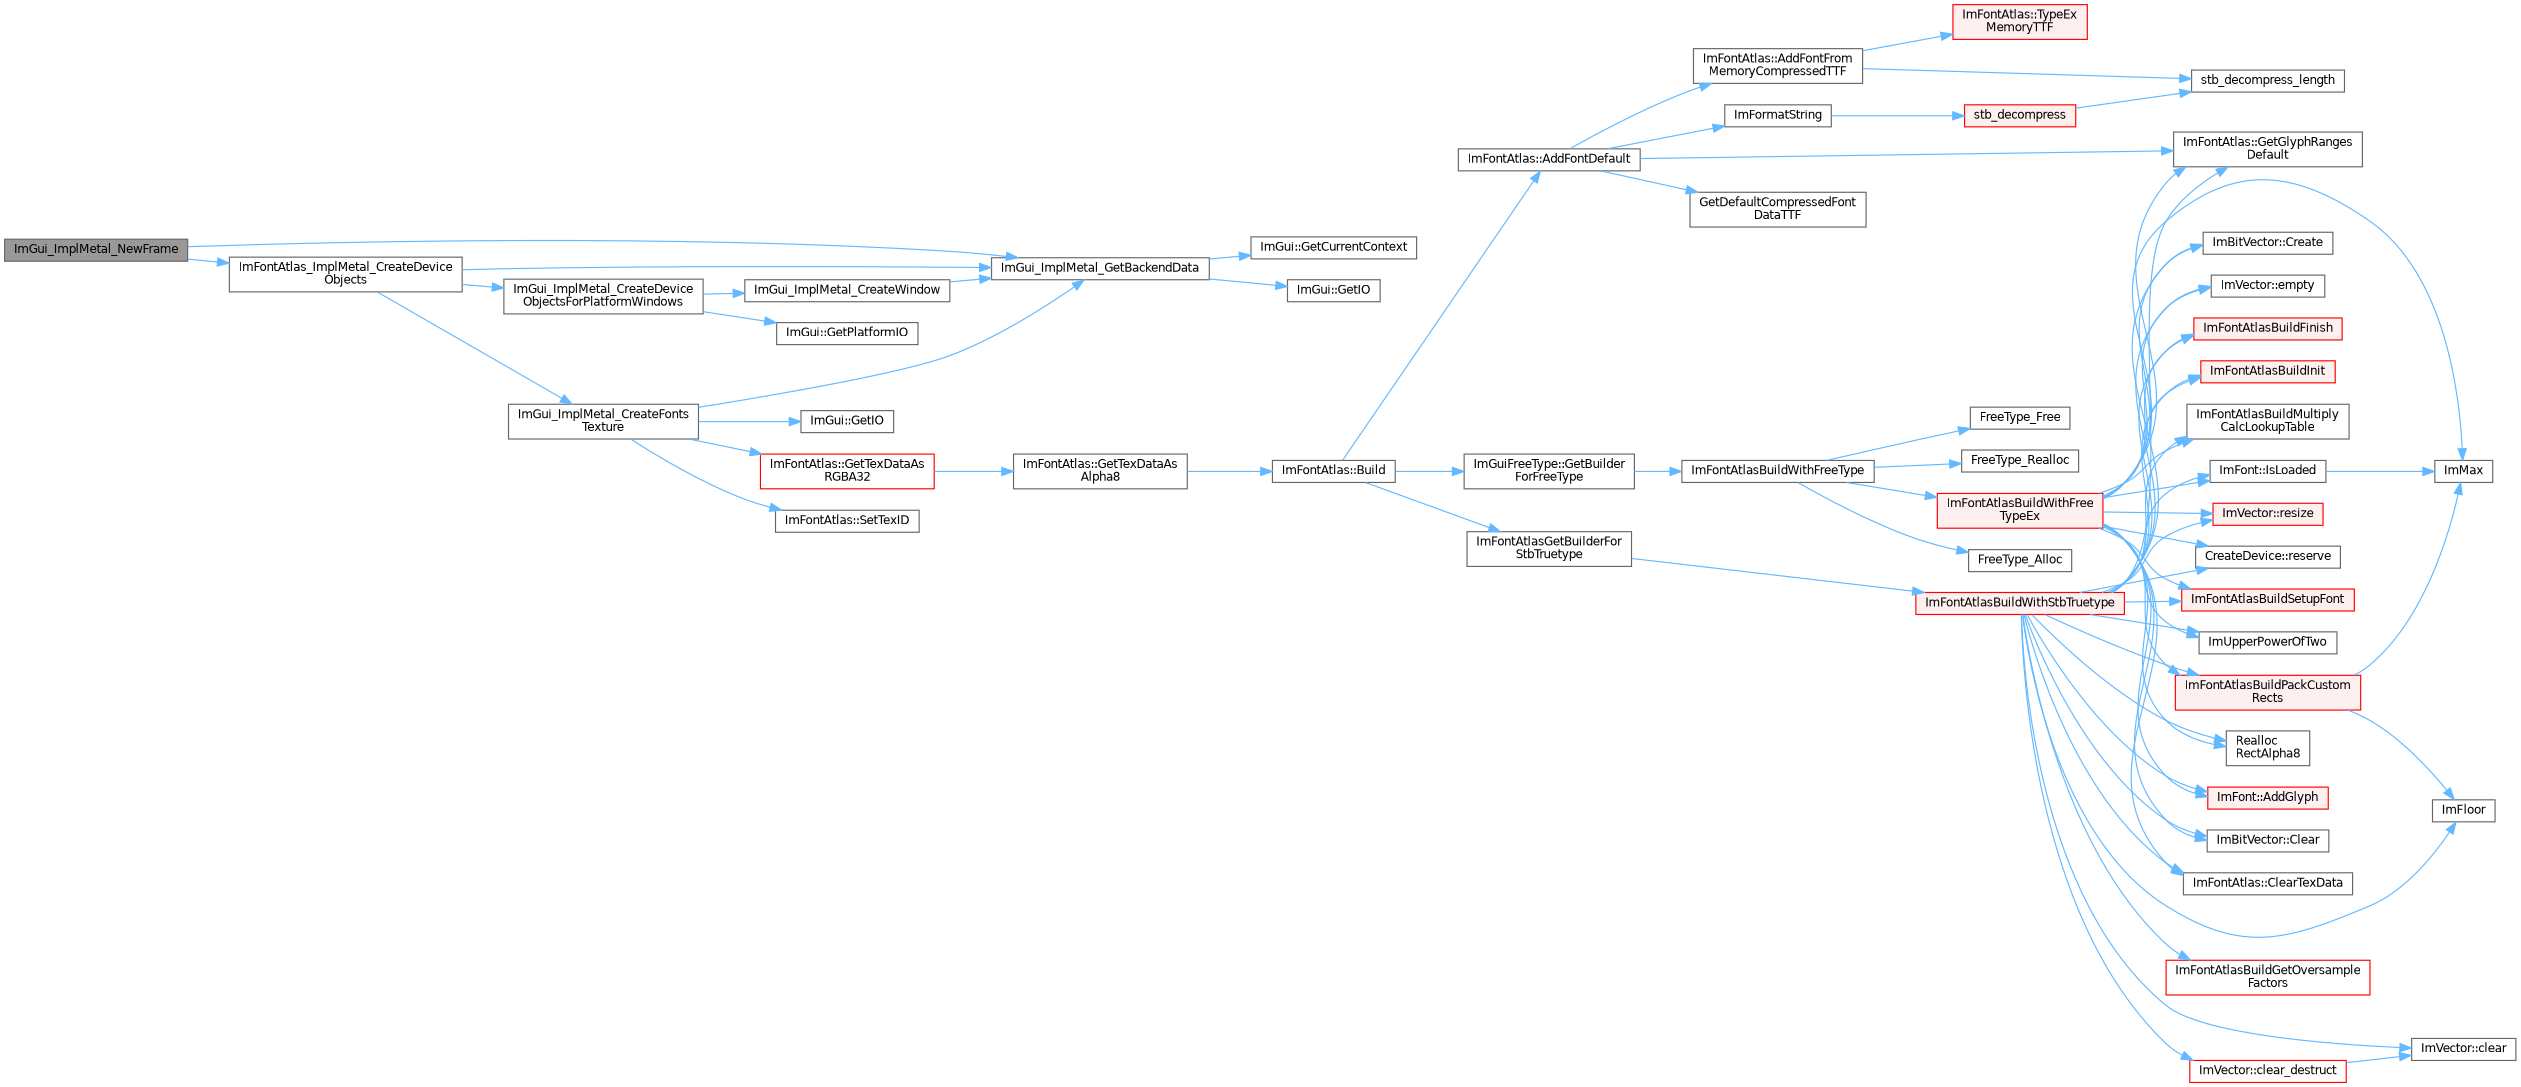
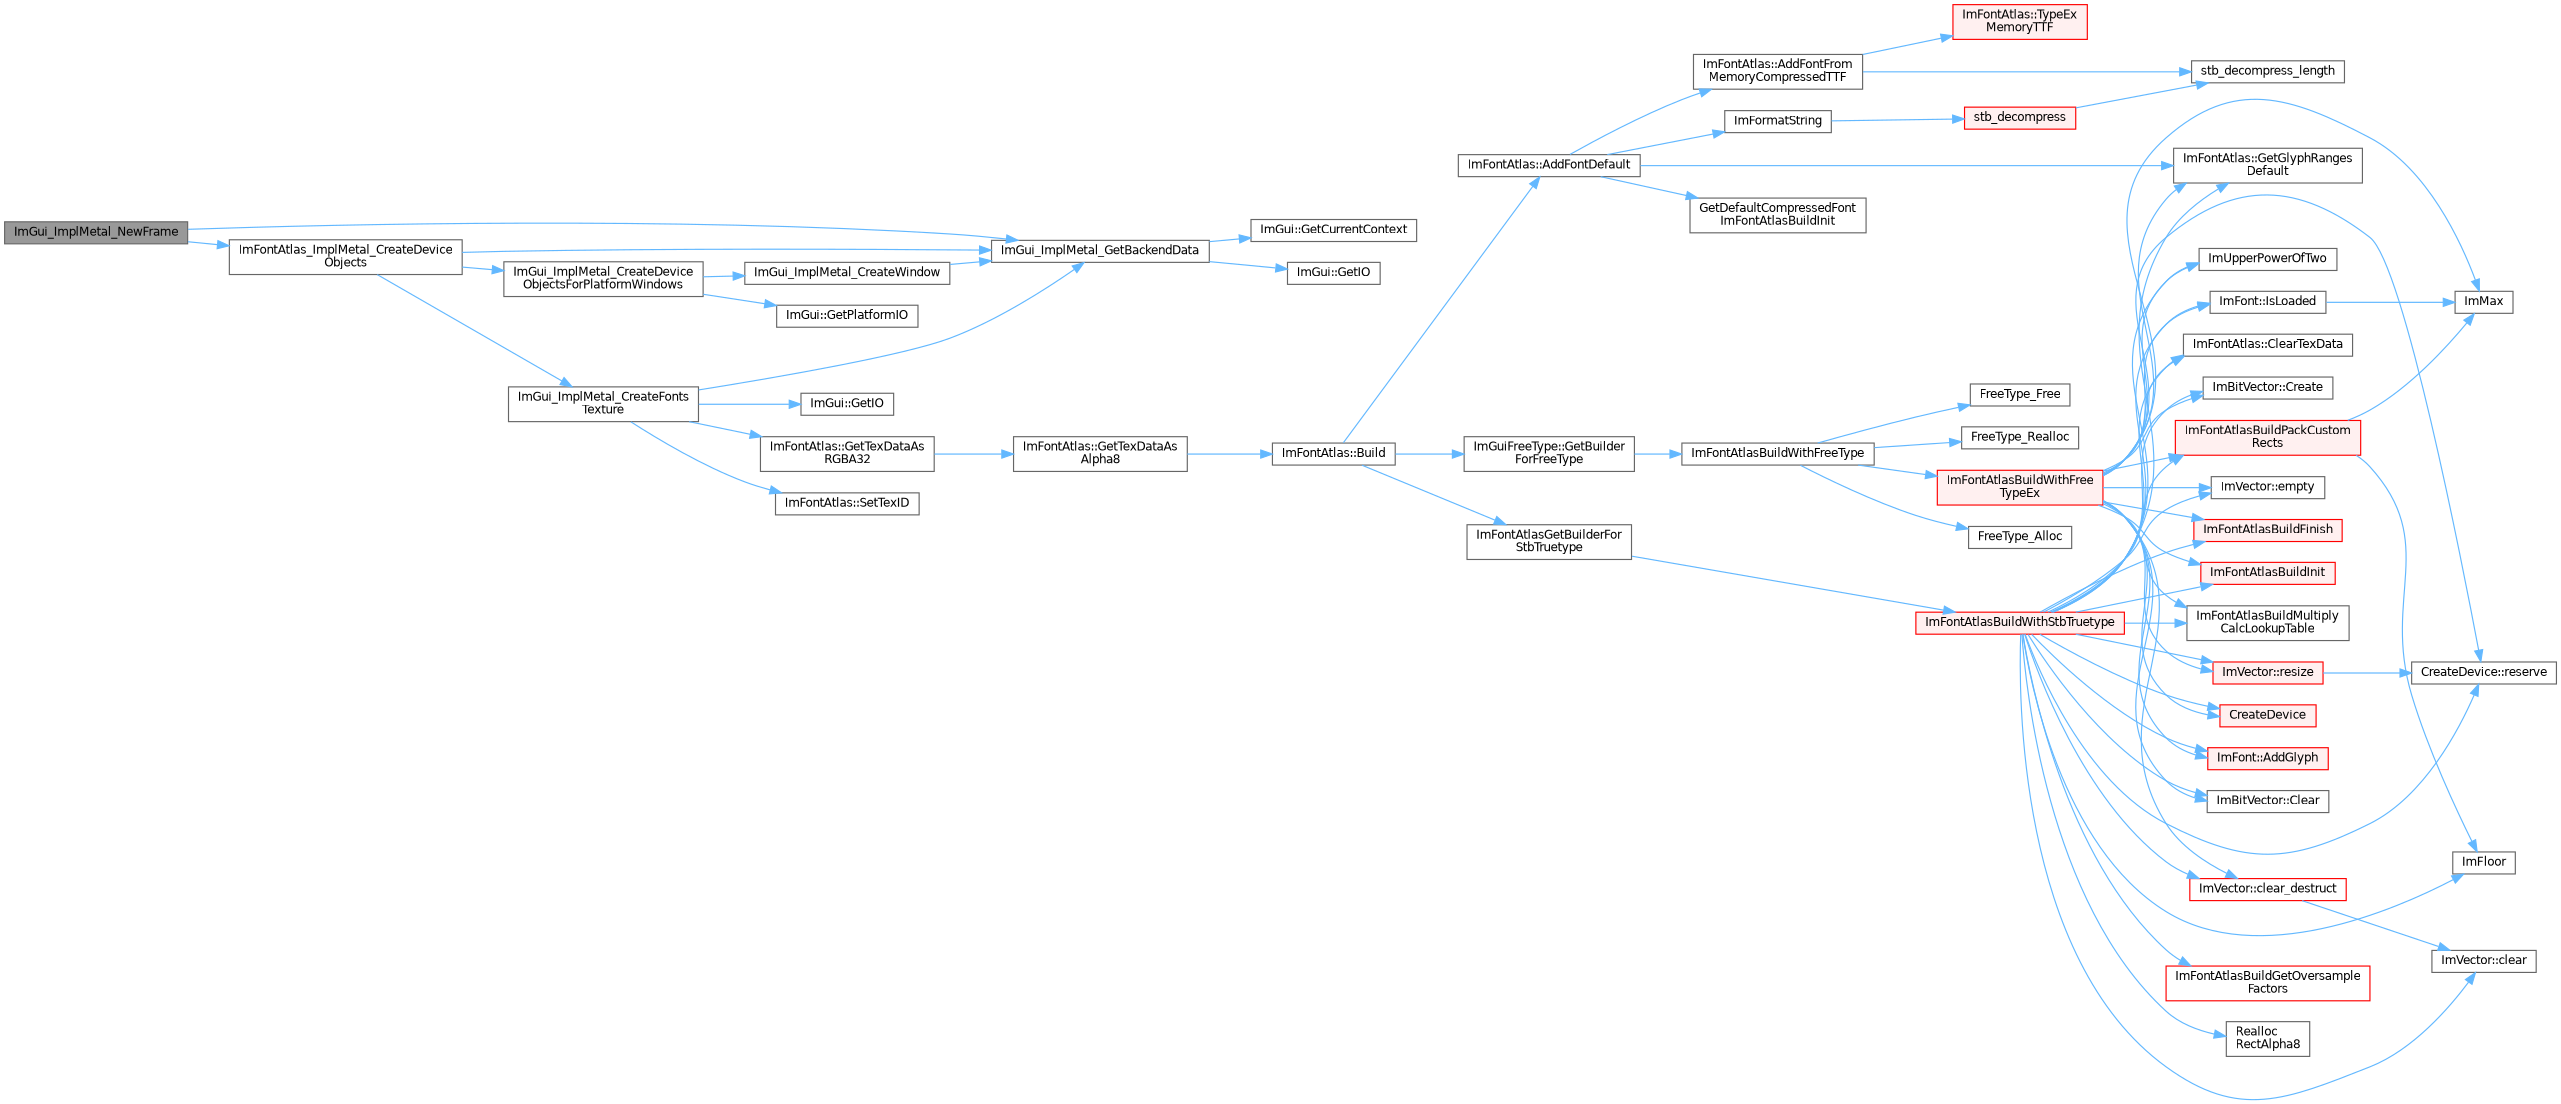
(1778, 210) -> (1778, 215)
(847, 471) -> (847, 454)
(2268, 600) -> (2268, 716)
none -> (2362, 673)
(2154, 704) -> (2158, 610)
